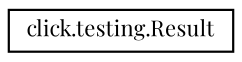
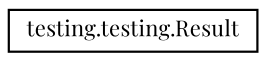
(121, 31) -> (133, 31)
